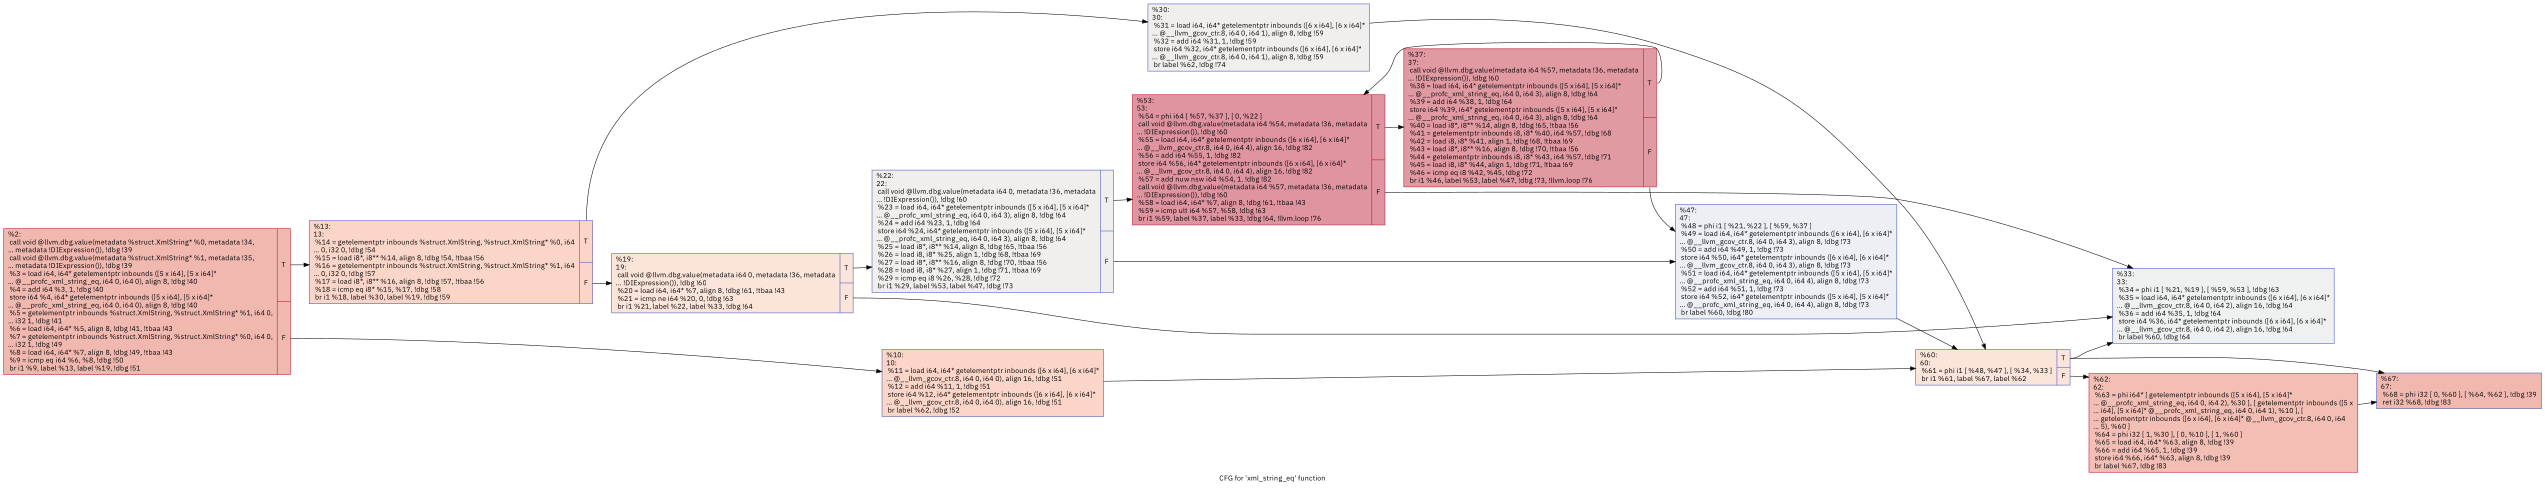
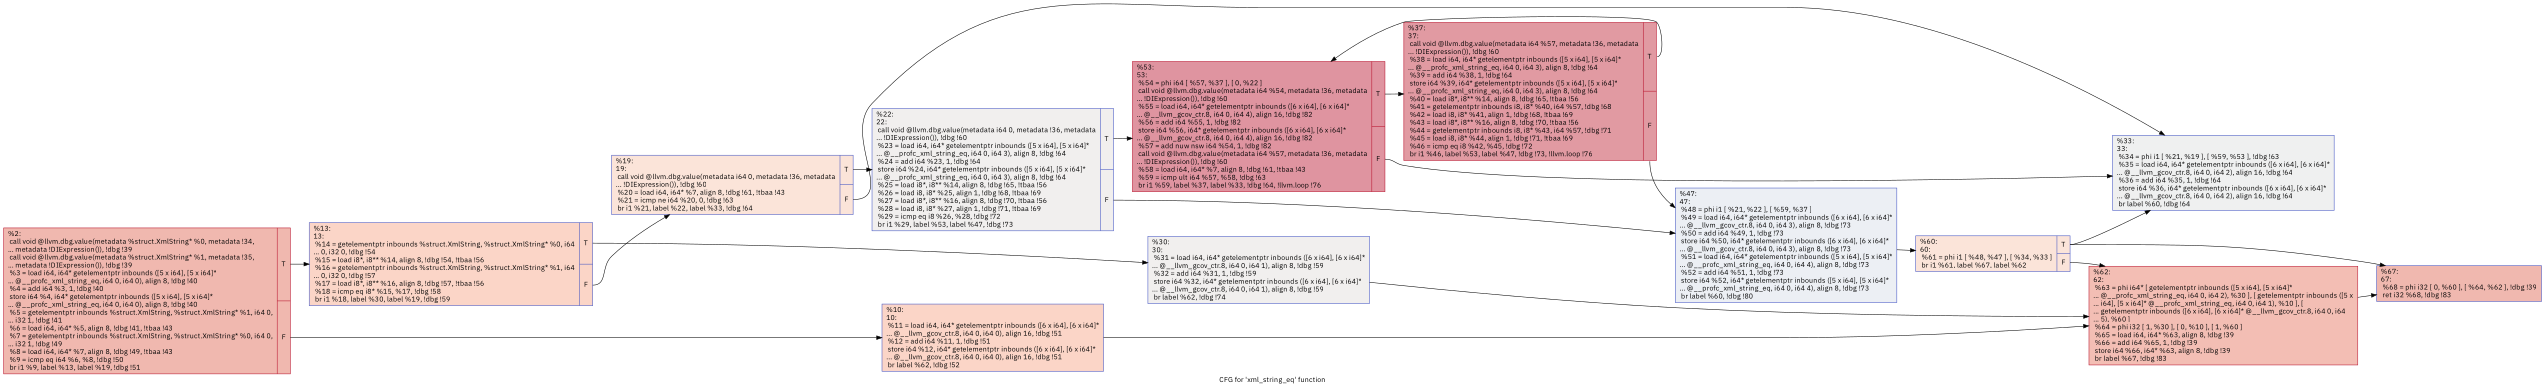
(1737, 73) -> (1726, 310)
(1507, 375) -> (1594, 338)
